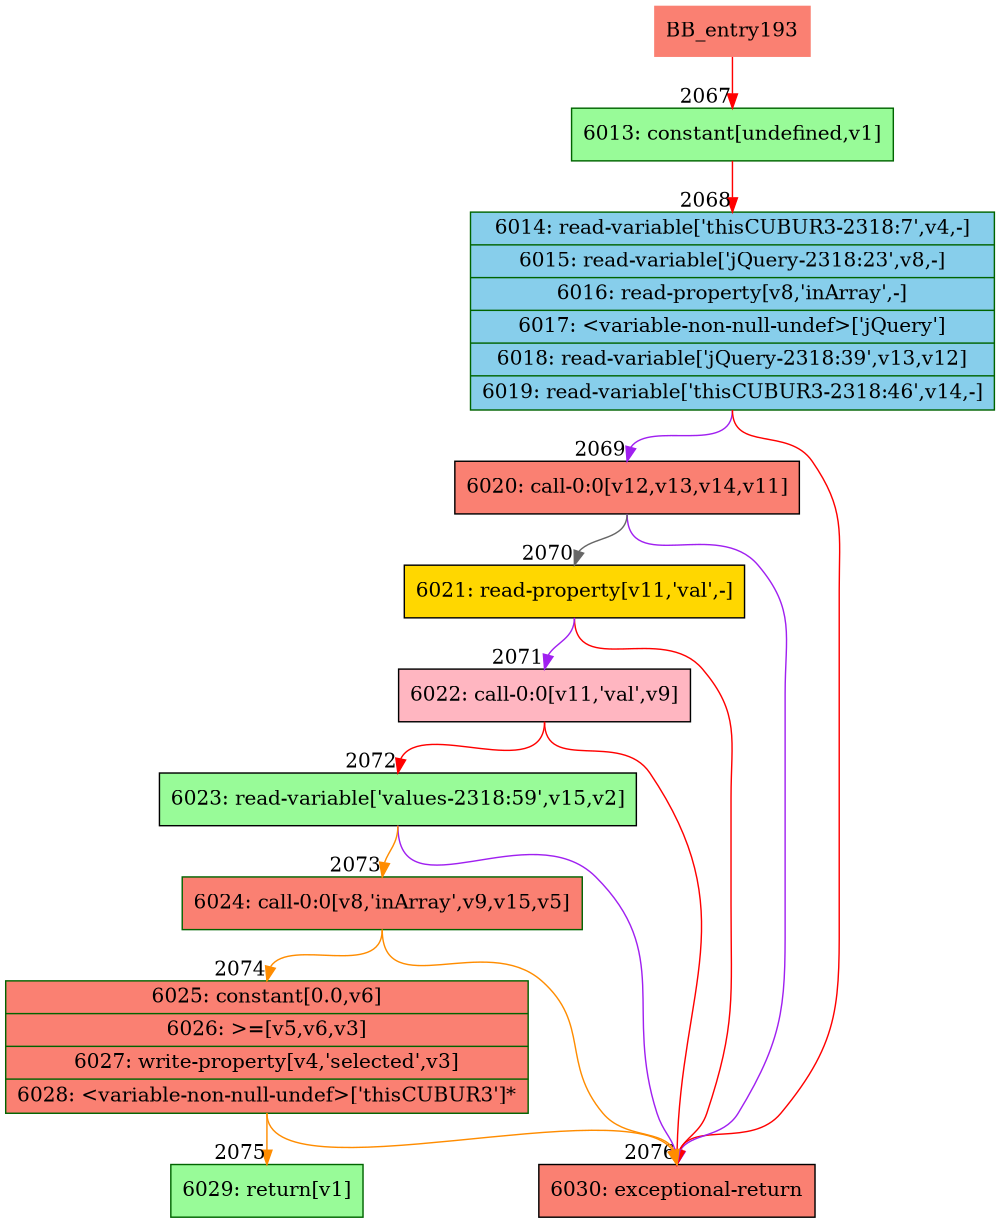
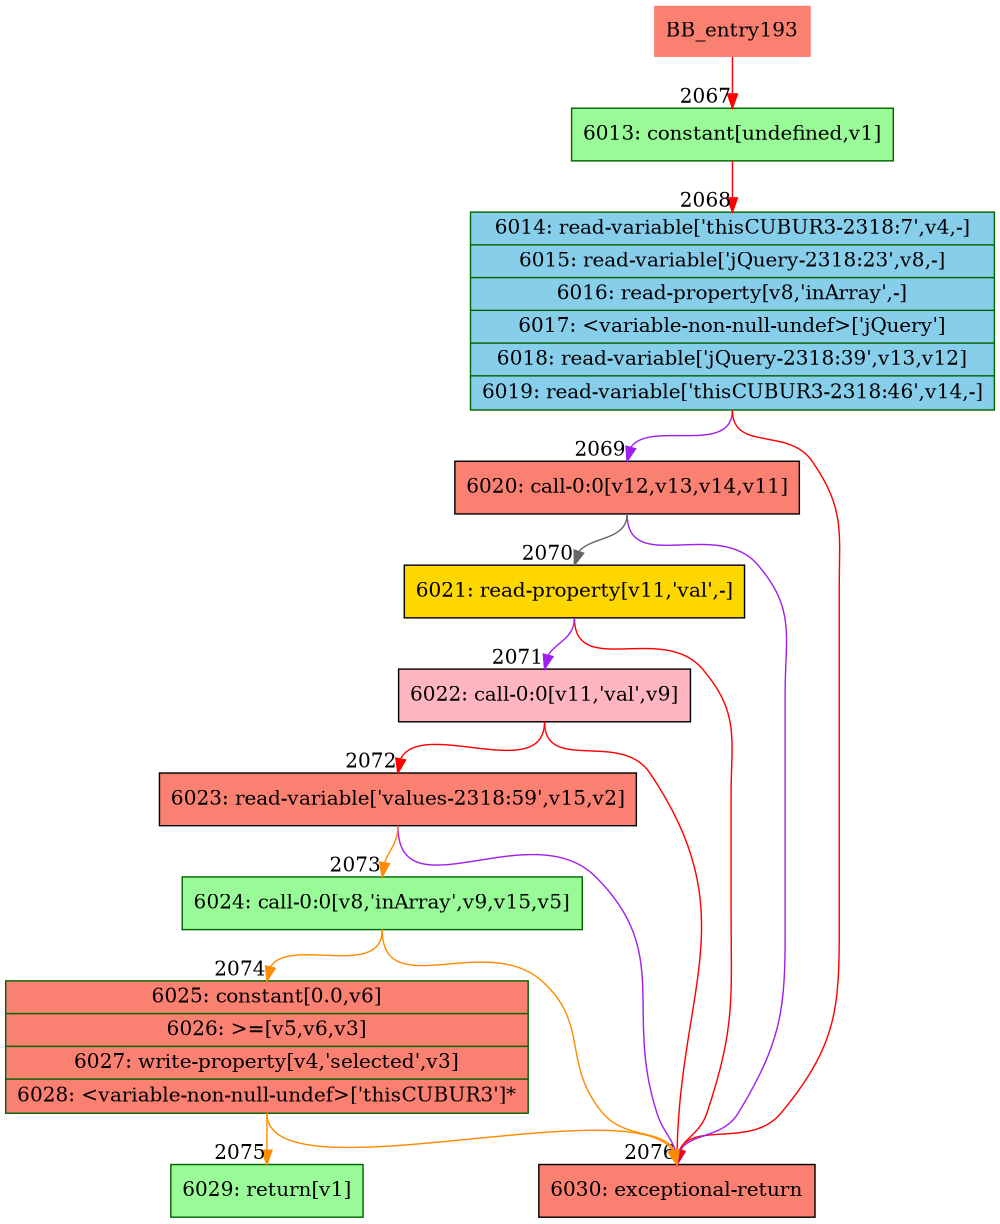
(398, 799) -> (398, 799)
(382, 903) -> (382, 903)
